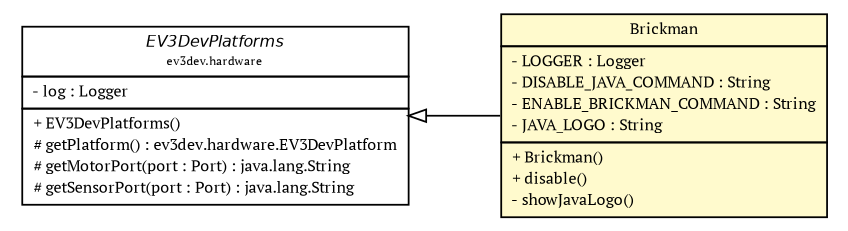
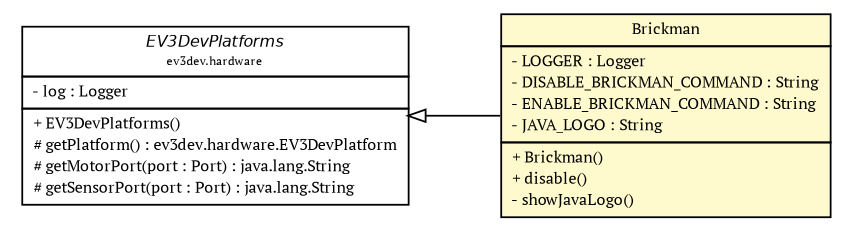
(642, 83) -> (666, 83)
